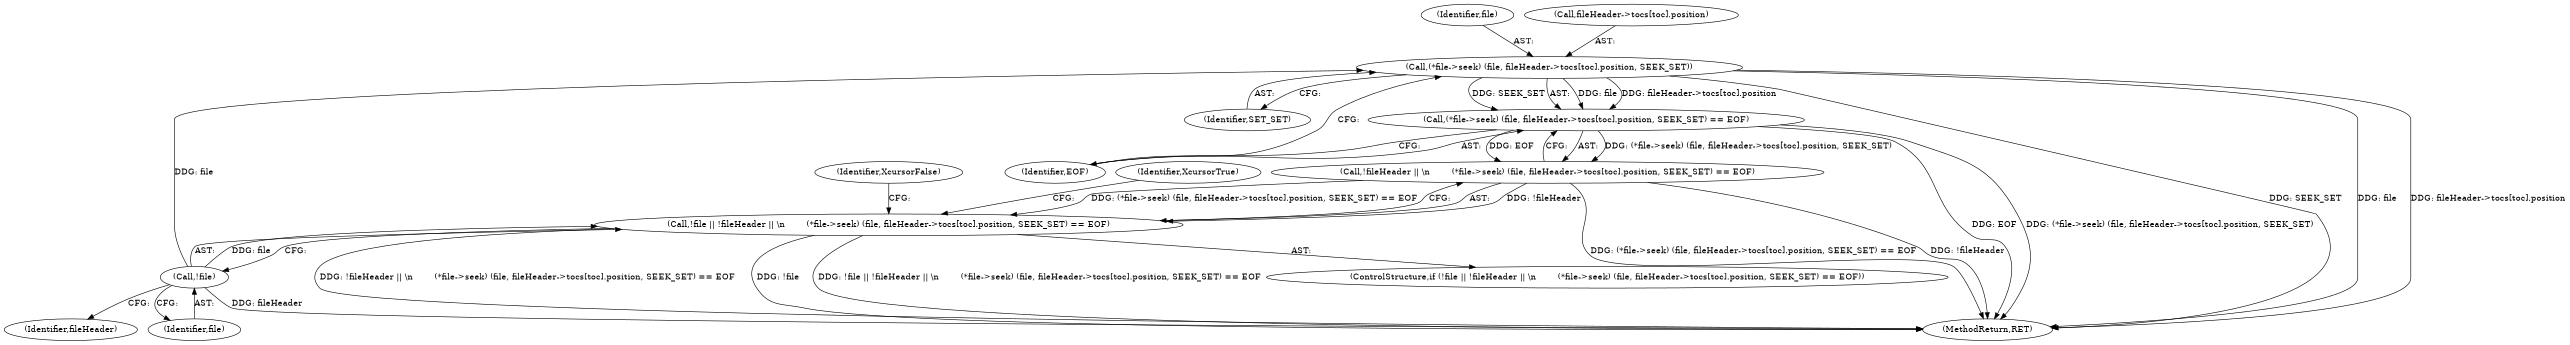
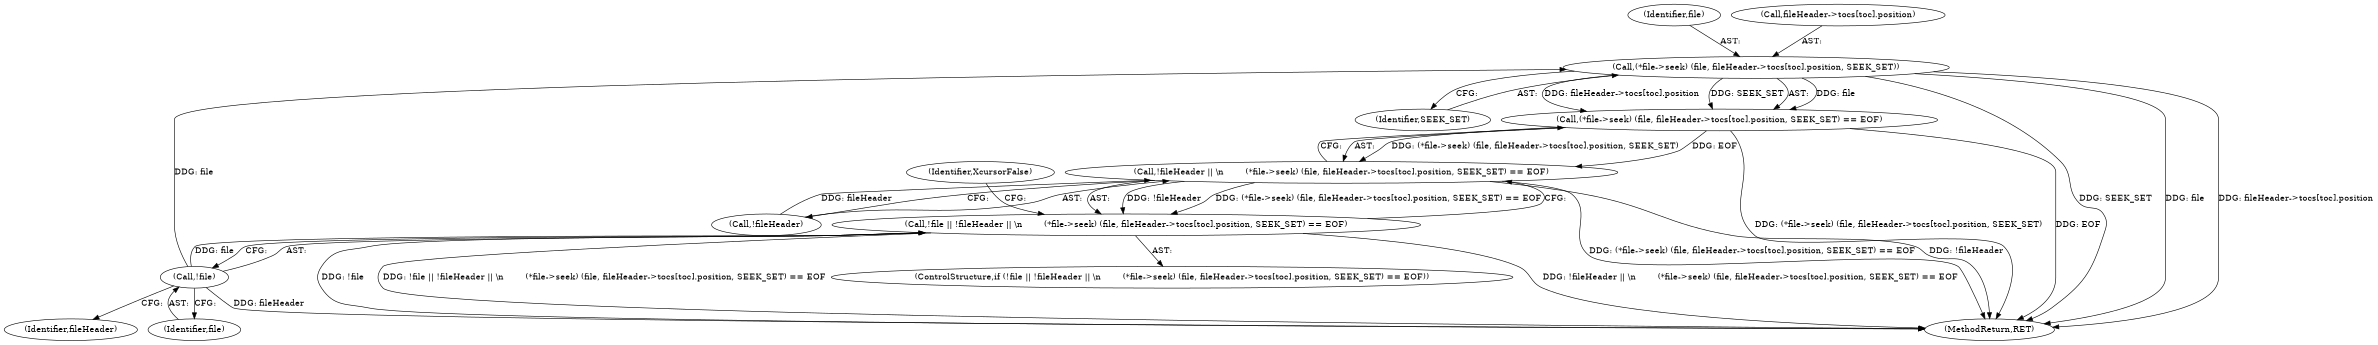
(1247, 120) -> (1423, 120)
(1055, 172) -> none
(1188, 172) -> none
none -> (766, 225)
